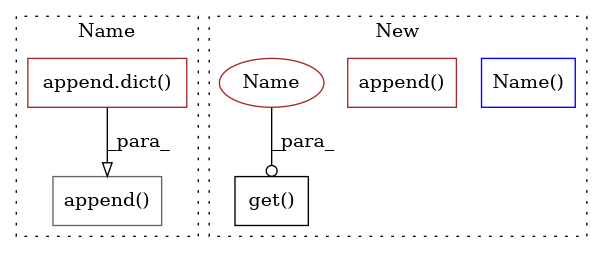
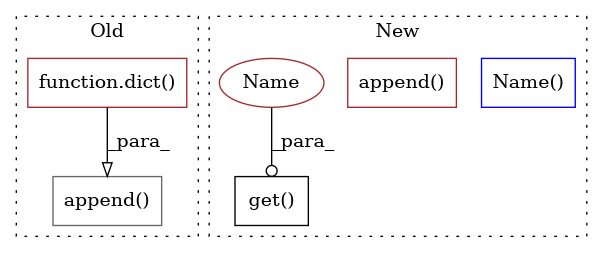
(107, 32) -> (107, 32)
(107, 83) -> (107, 83)
